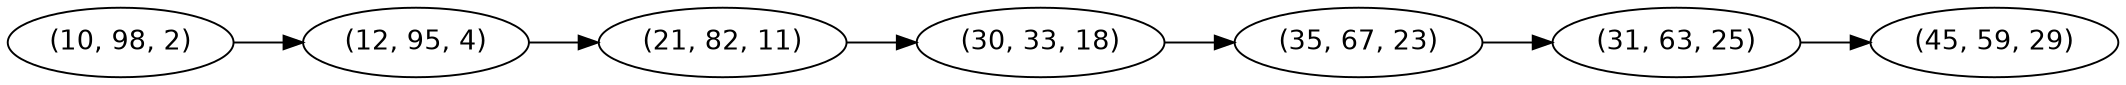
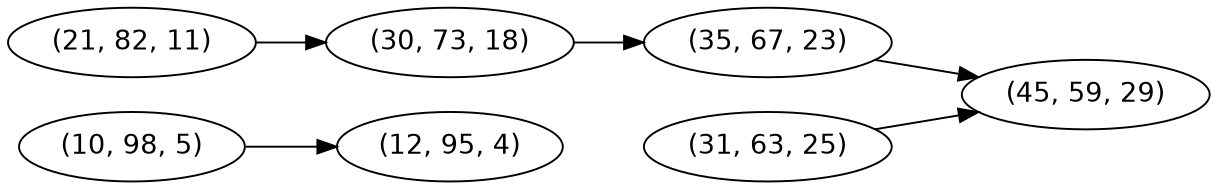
(121, 42) -> (132, 147)
(554, 42) -> none
(1041, 42) -> (450, 42)
(1508, 42) -> (917, 67)
